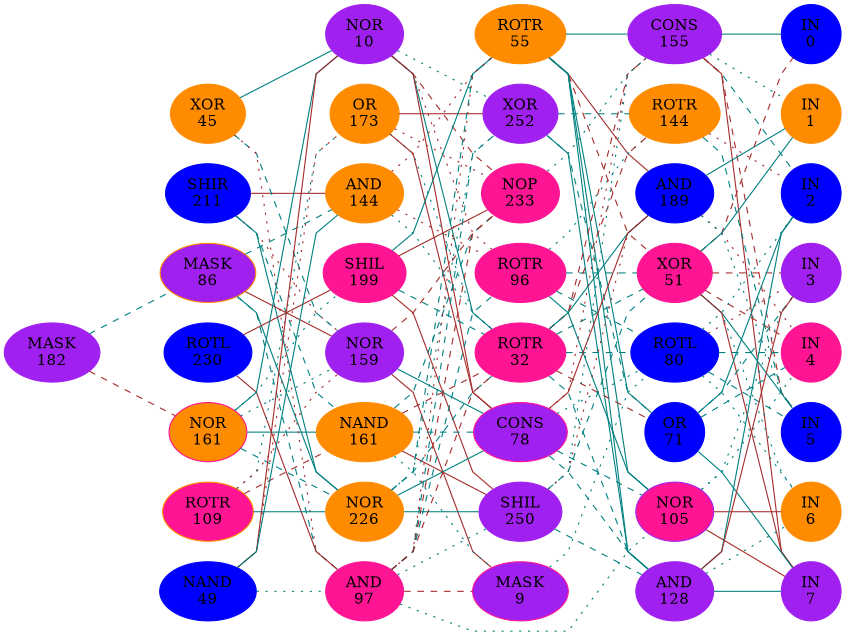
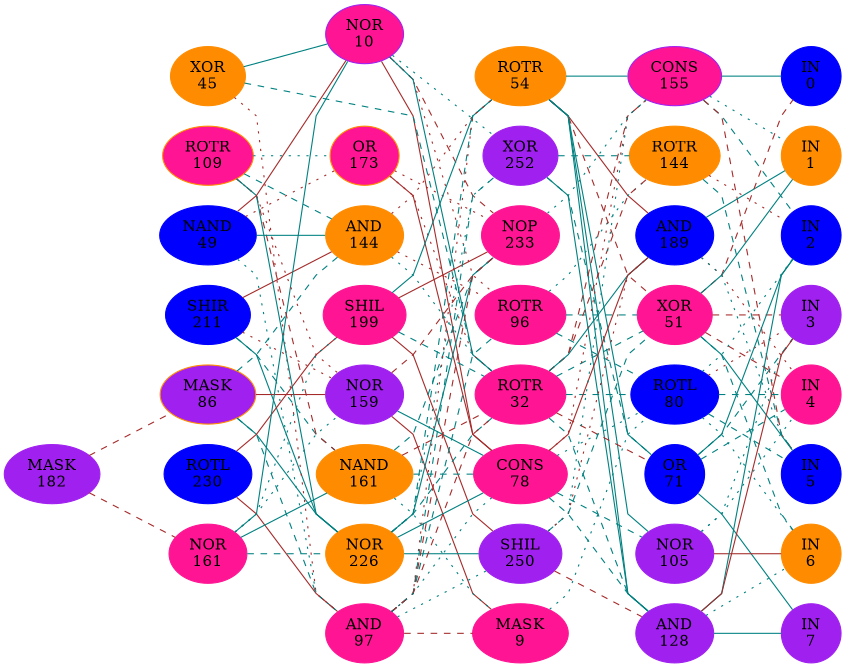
(365, 34) -> (365, 34)
(520, 34) -> (520, 76)
(675, 34) -> (675, 76)
(365, 114) -> (365, 156)
(441, 114) -> none
none -> (295, 200)
(280, 217) -> (397, 113)
(442, 231) -> (442, 273)
(751, 311) -> none
(122, 317) -> (130, 434)
(746, 379) -> (746, 421)
(598, 393) -> none
none -> (443, 395)
(208, 432) -> (208, 554)
(520, 432) -> (520, 474)
(756, 450) -> none
(453, 477) -> none
(675, 512) -> (675, 554)
(598, 552) -> (598, 594)
(751, 557) -> none
(520, 591) -> (520, 633)
(545, 631) -> (437, 561)
